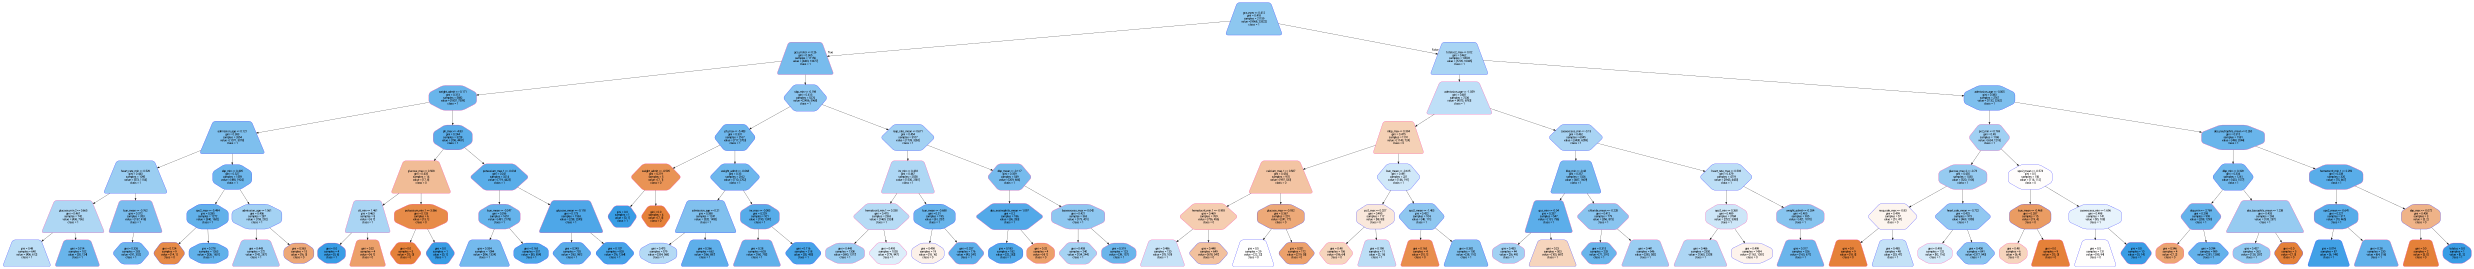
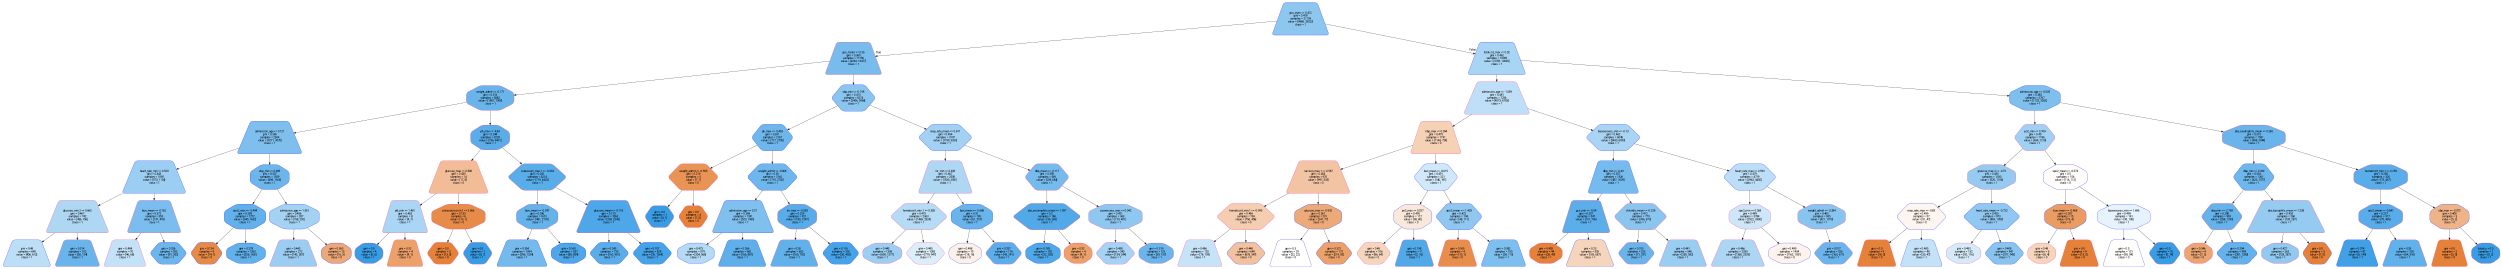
none -> (125, 253)
(1377, 253) -> (1414, 253)
(1509, 253) -> (1546, 253)
(1800, 253) -> (1834, 253)
